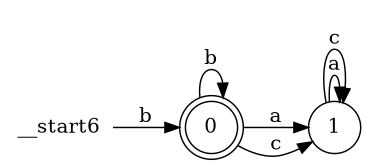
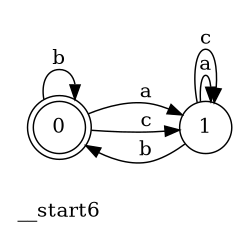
(139, 127) -> (143, 163)
